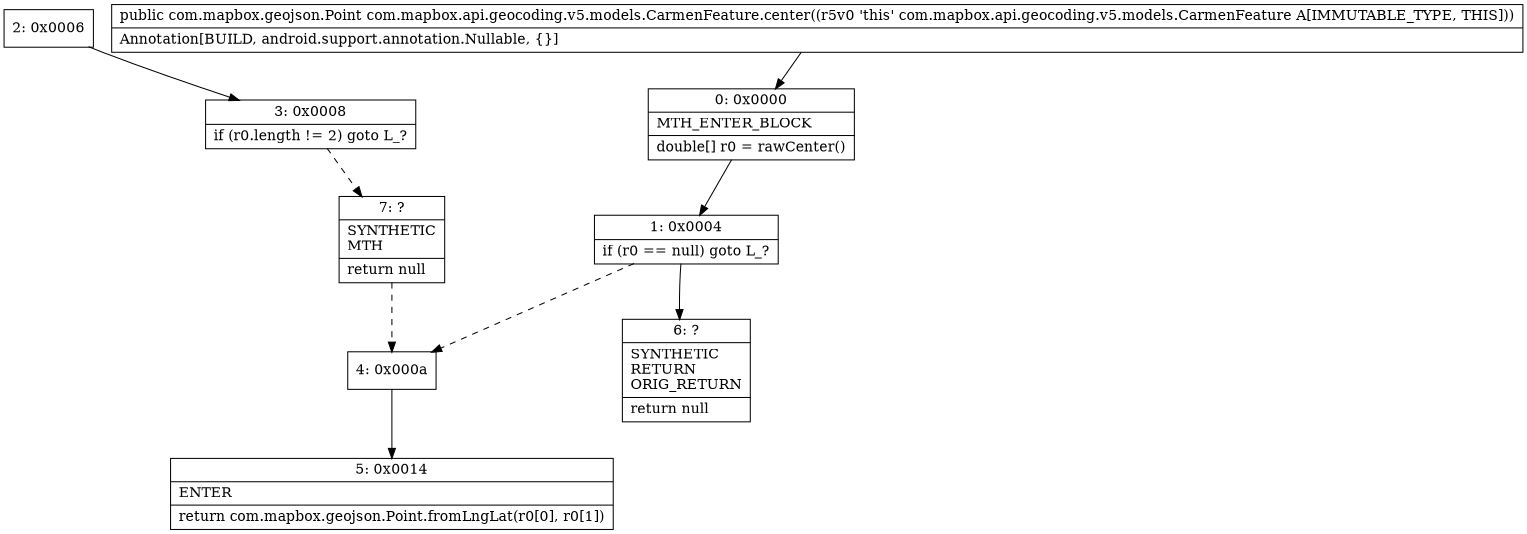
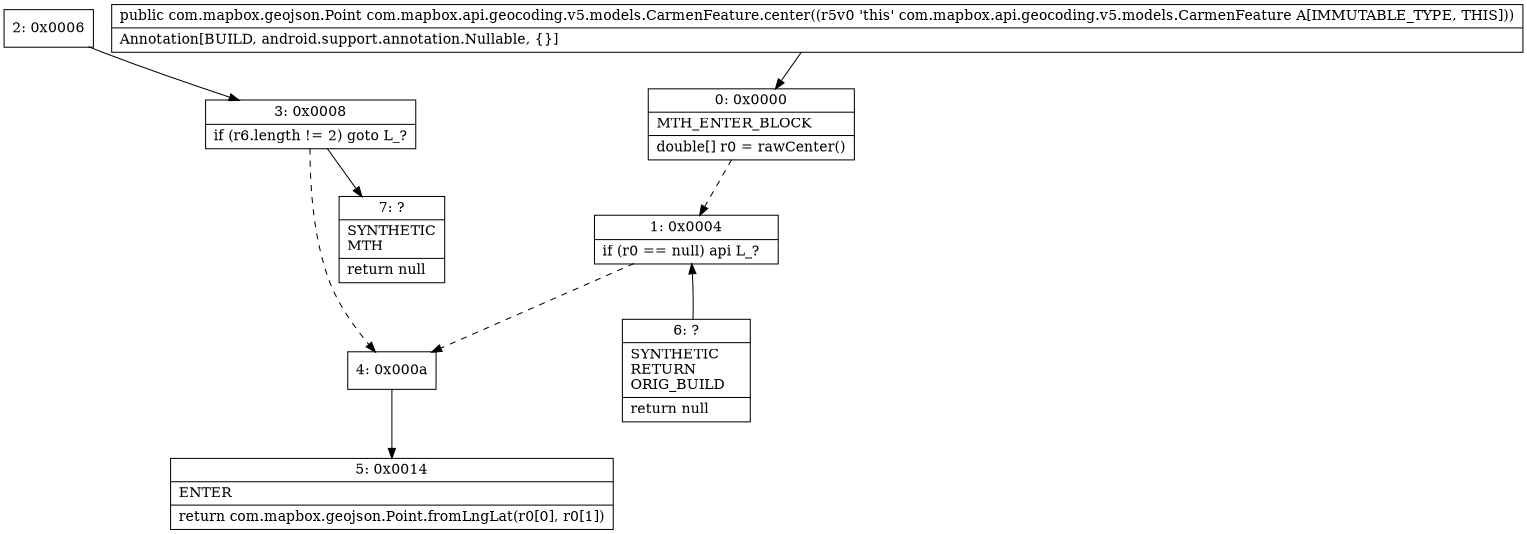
(311, 136) -> (311, 136)
(341, 168) -> (341, 168)
(718, 183) -> (718, 183)
(686, 251) -> (681, 251)
(680, 286) -> (693, 297)
(392, 312) -> (321, 252)
(686, 385) -> (678, 385)
